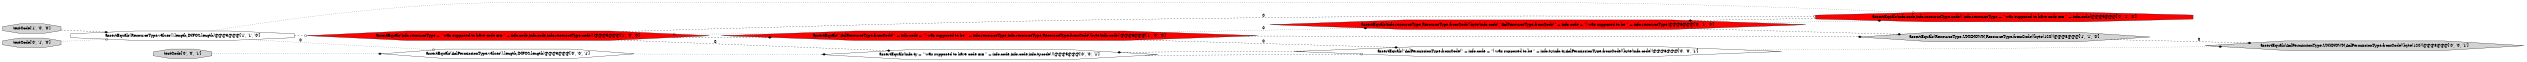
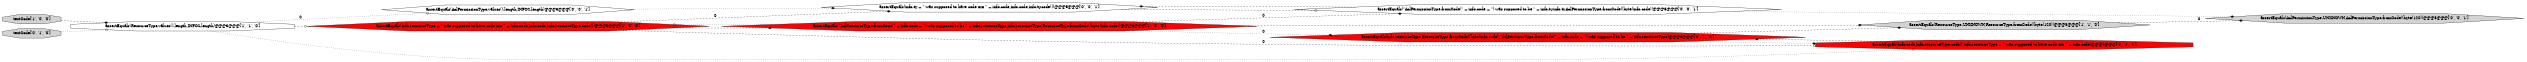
(183, 54) -> none
